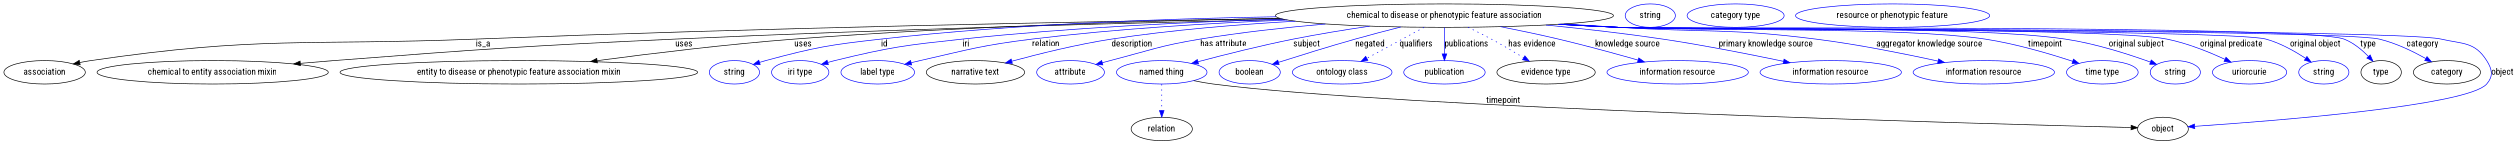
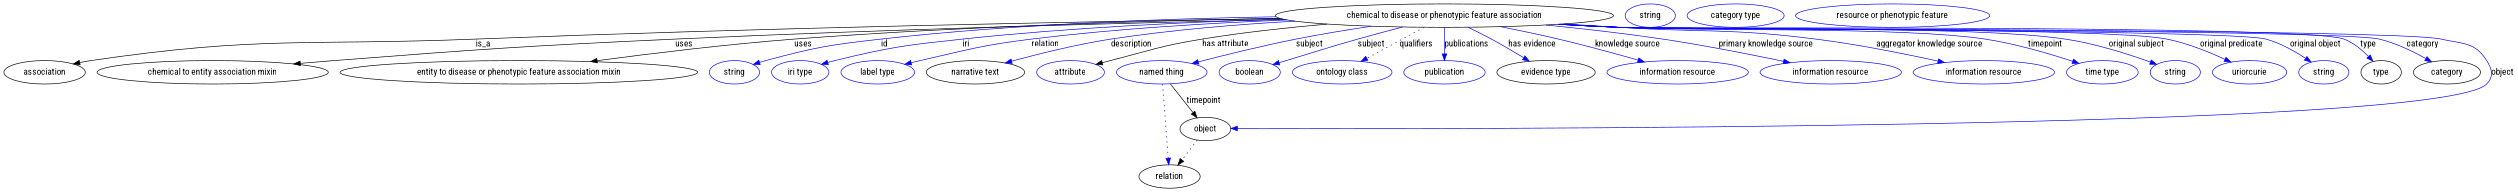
(1213, 37) -> (1214, 37)
(1496, 42) -> (1496, 42)
(1370, 44) -> (1371, 44)
none -> (1190, 150)
